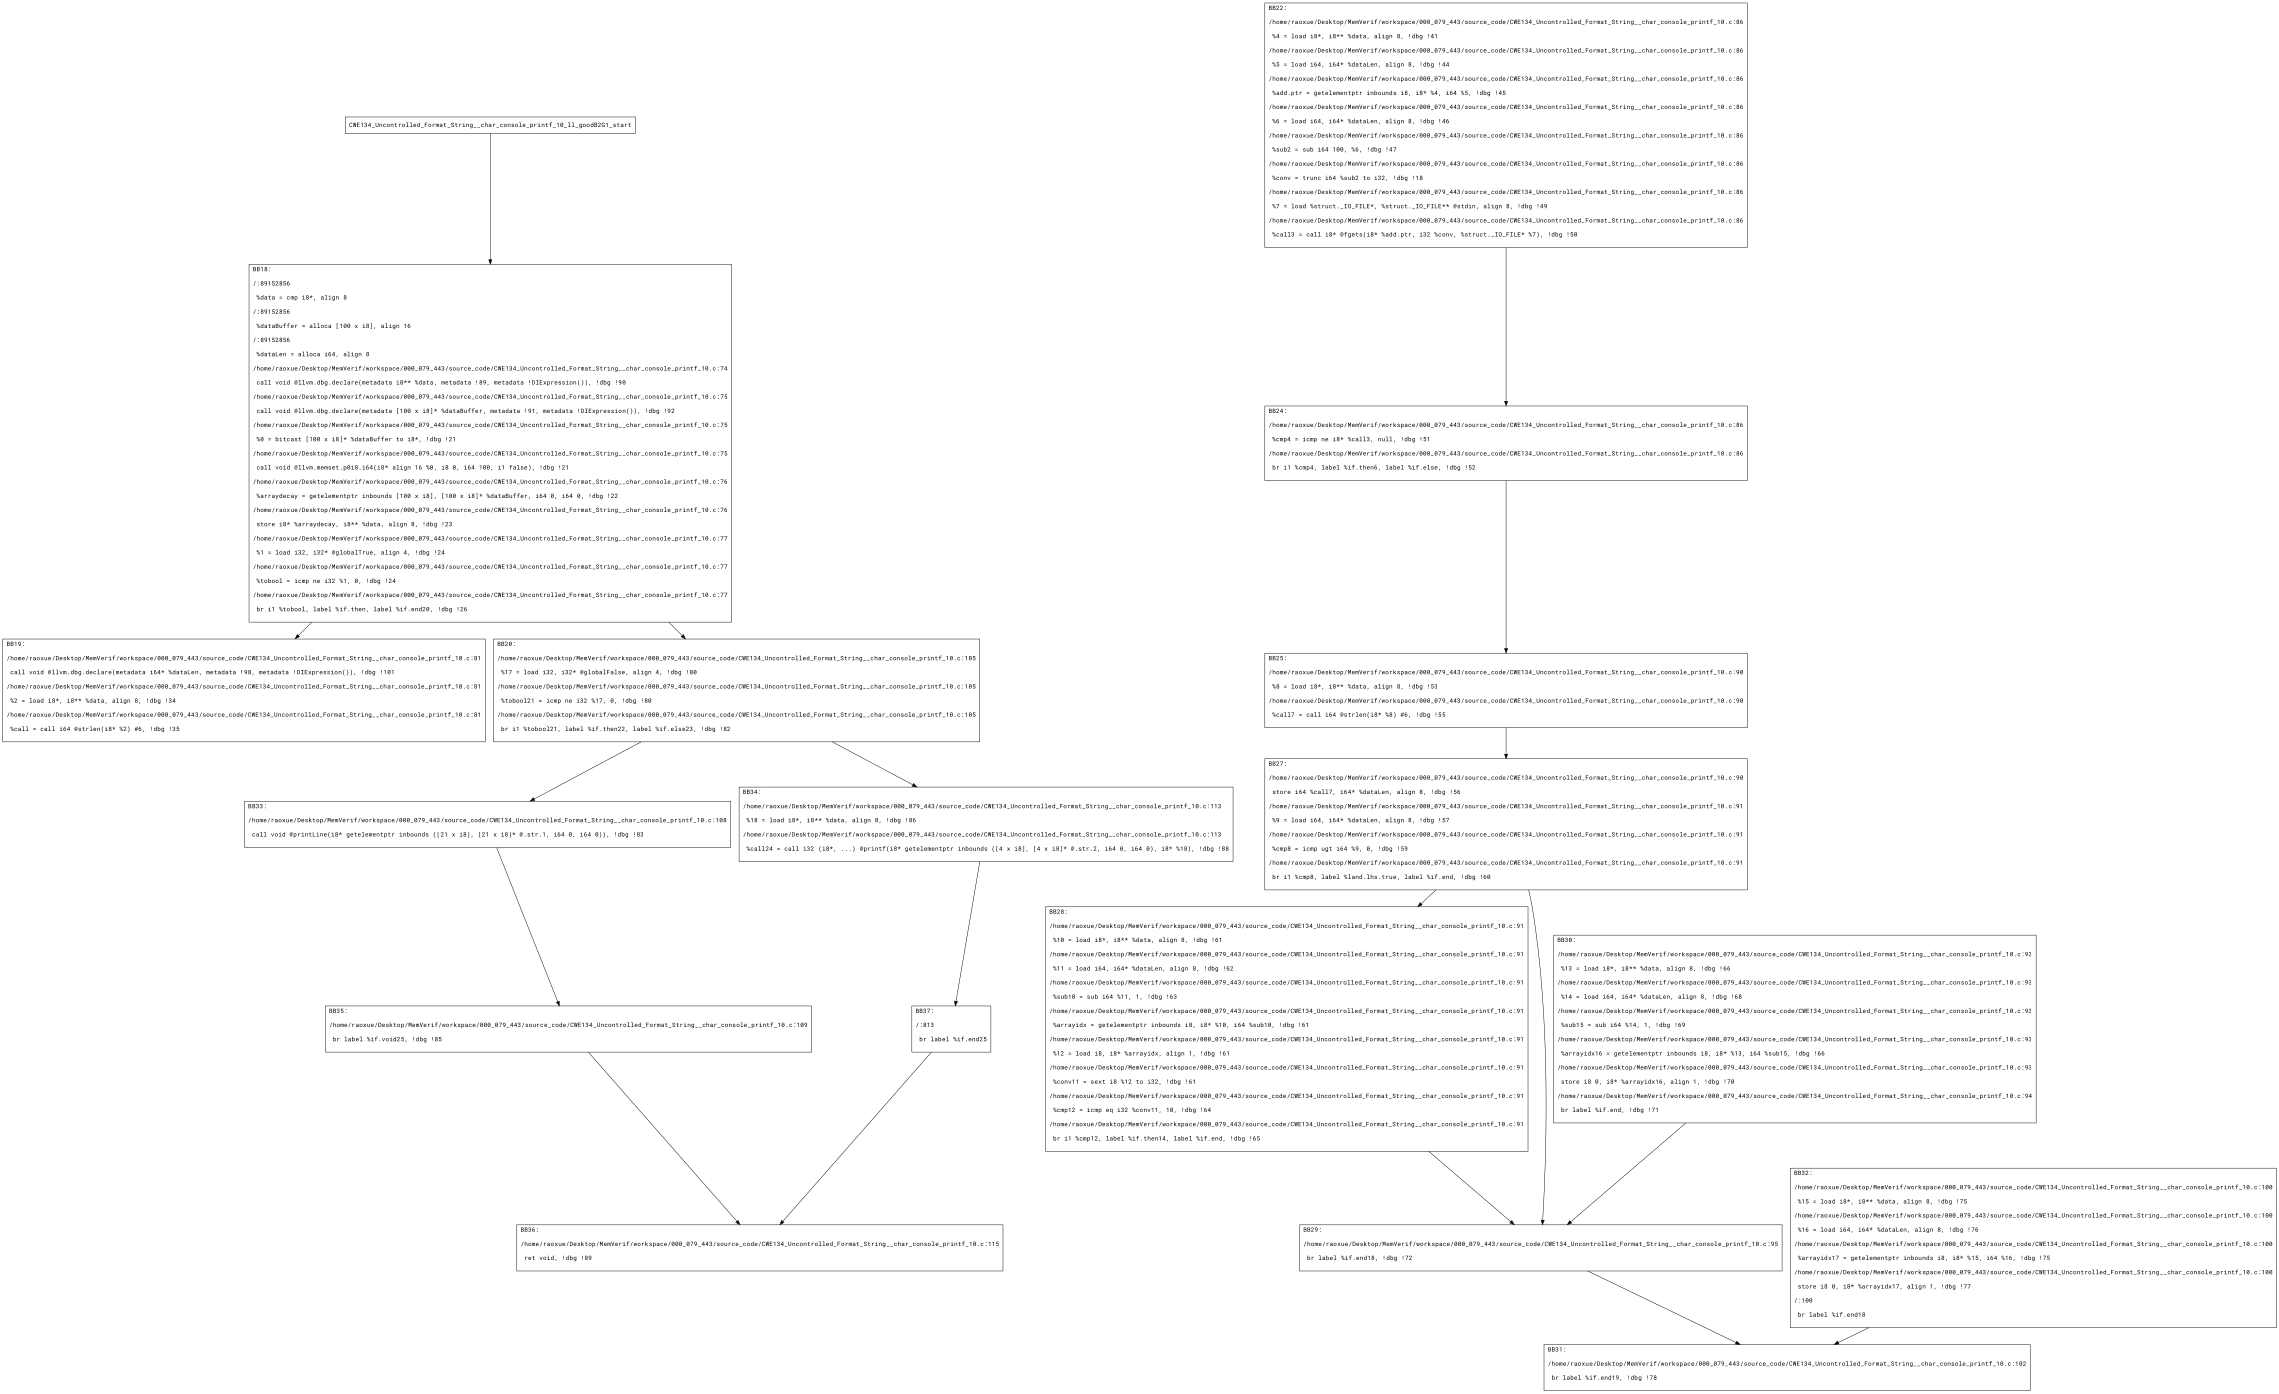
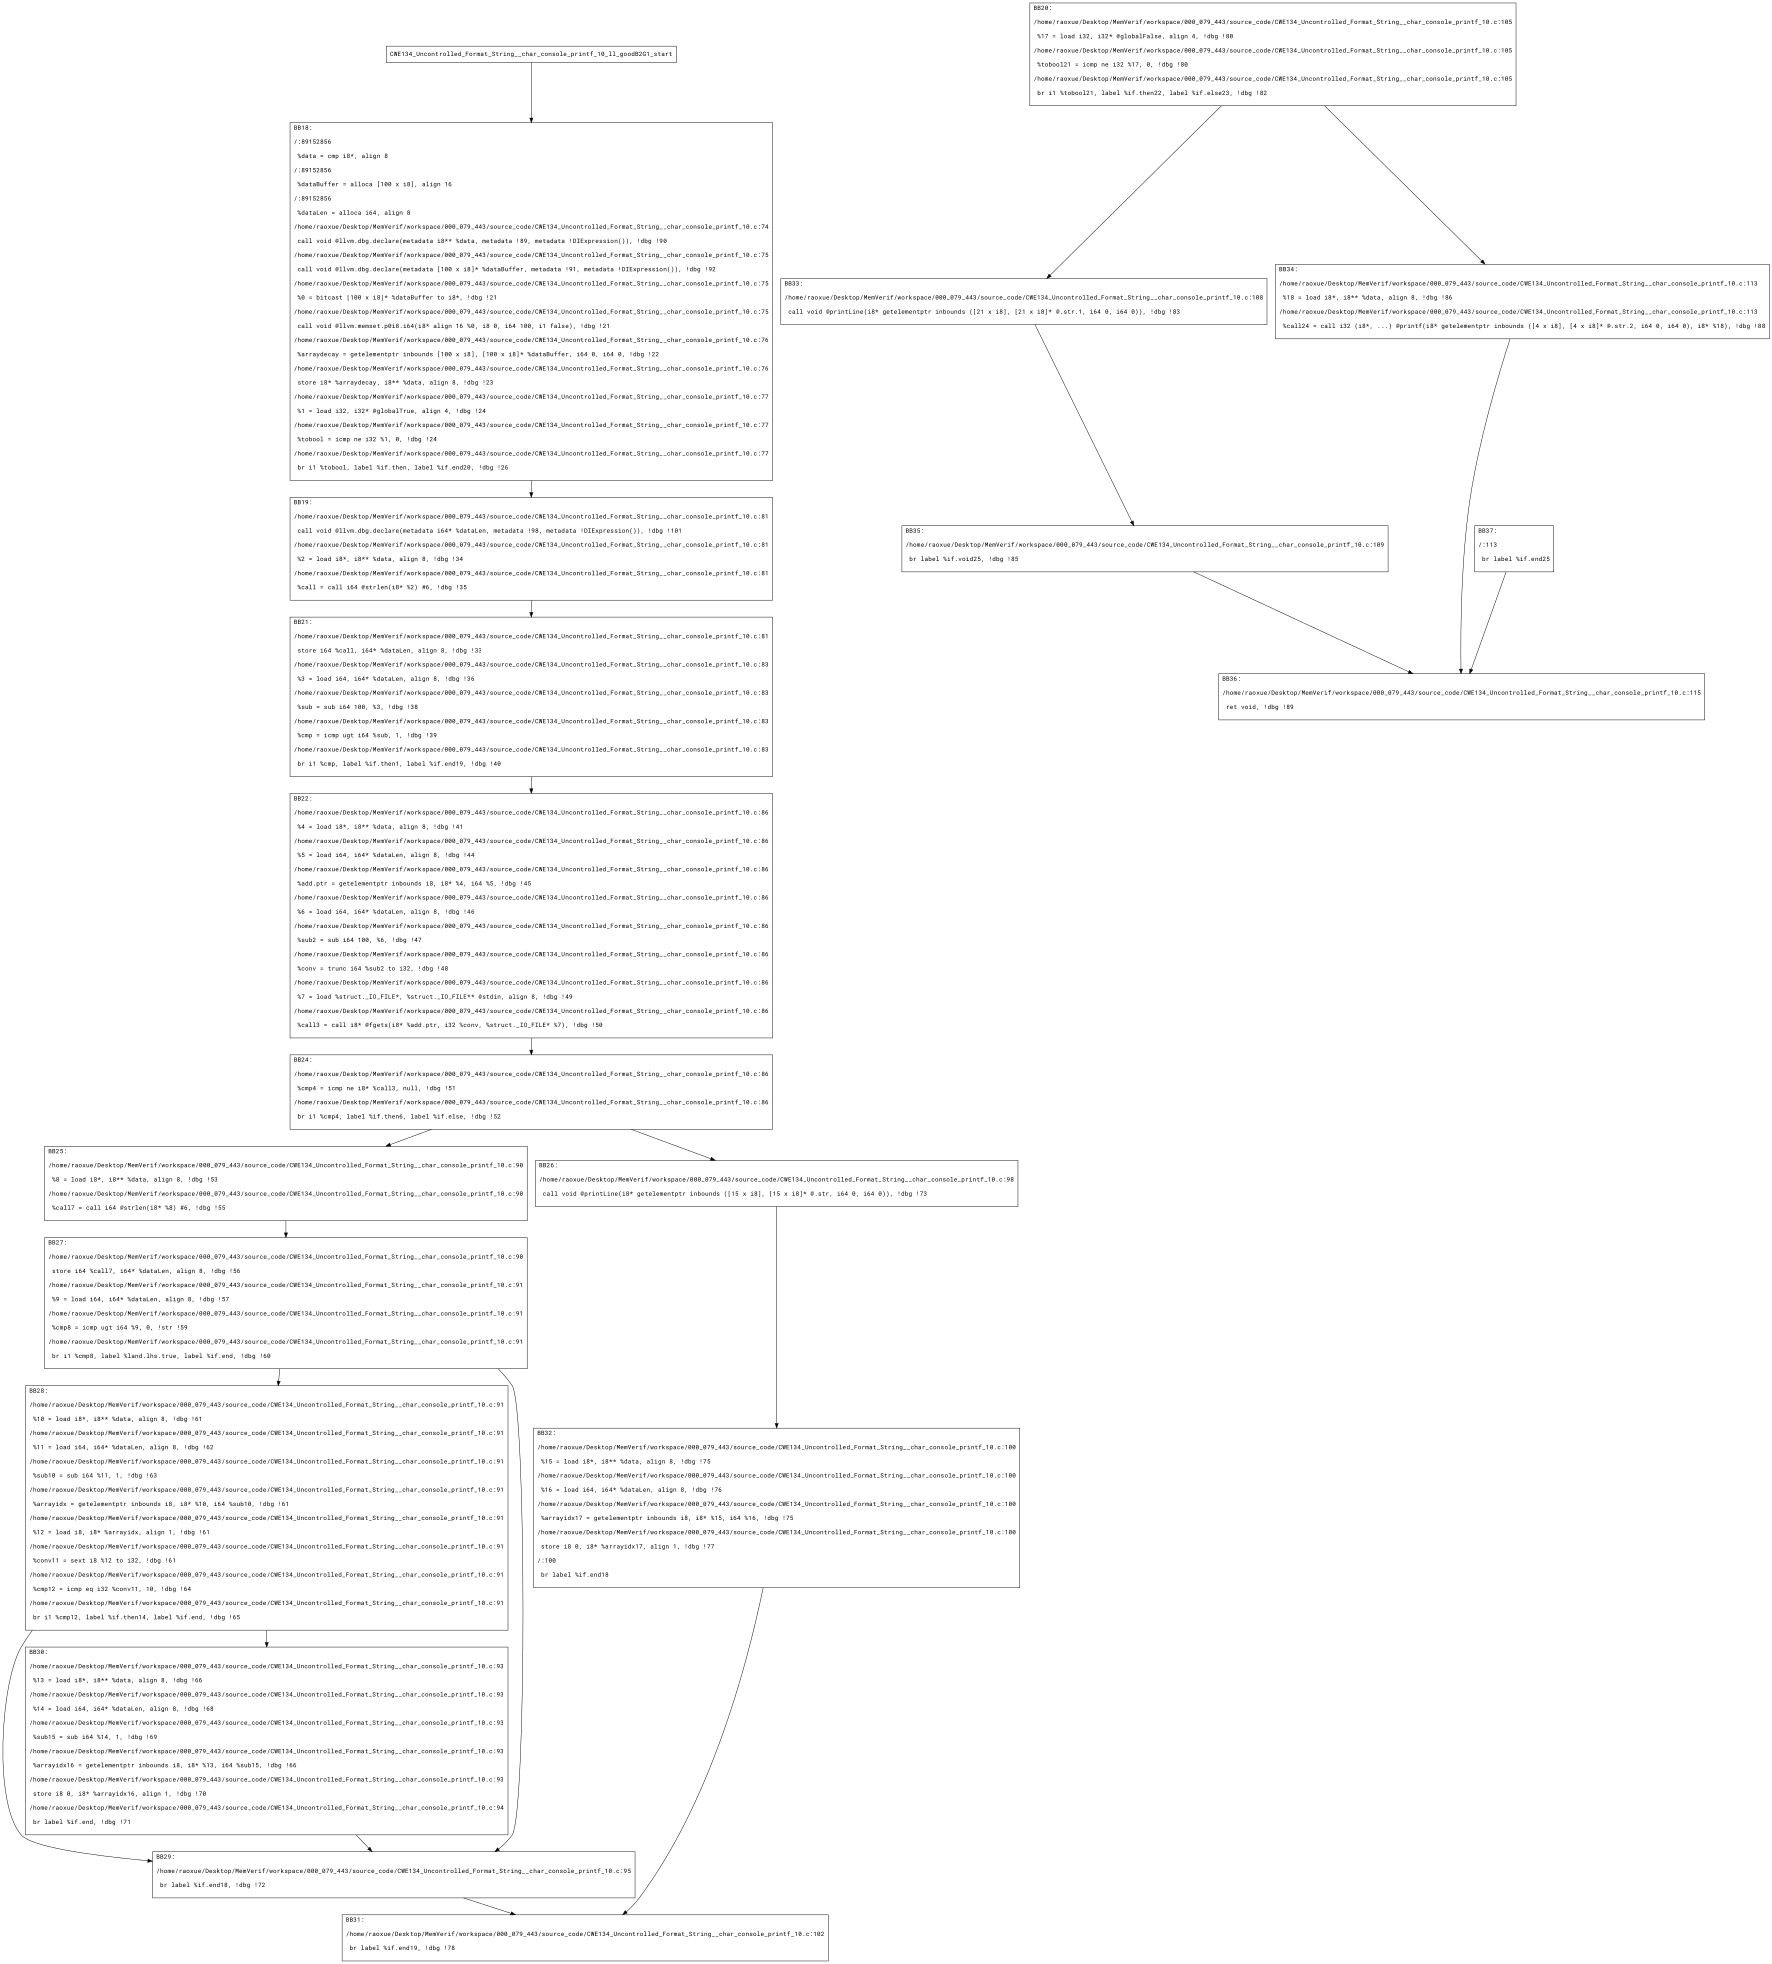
(1346, 178) -> (371, 968)
(676, 629) -> none
none -> (531, 697)
(1338, 849) -> (118, 1328)
(968, 931) -> (1470, 502)
(925, 1025) -> (1488, 545)
none -> (777, 1183)
none -> (267, 1636)
